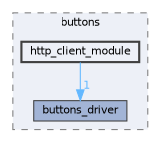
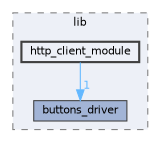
(80, 23) -> (80, 23)
